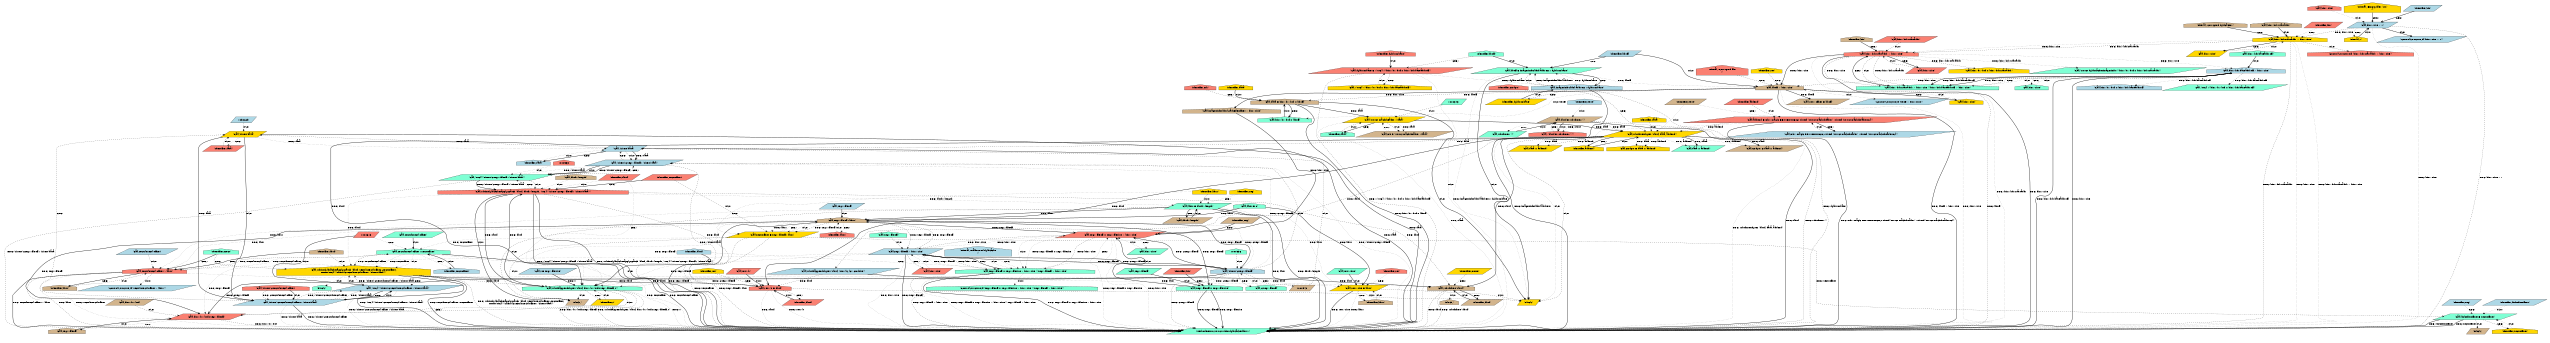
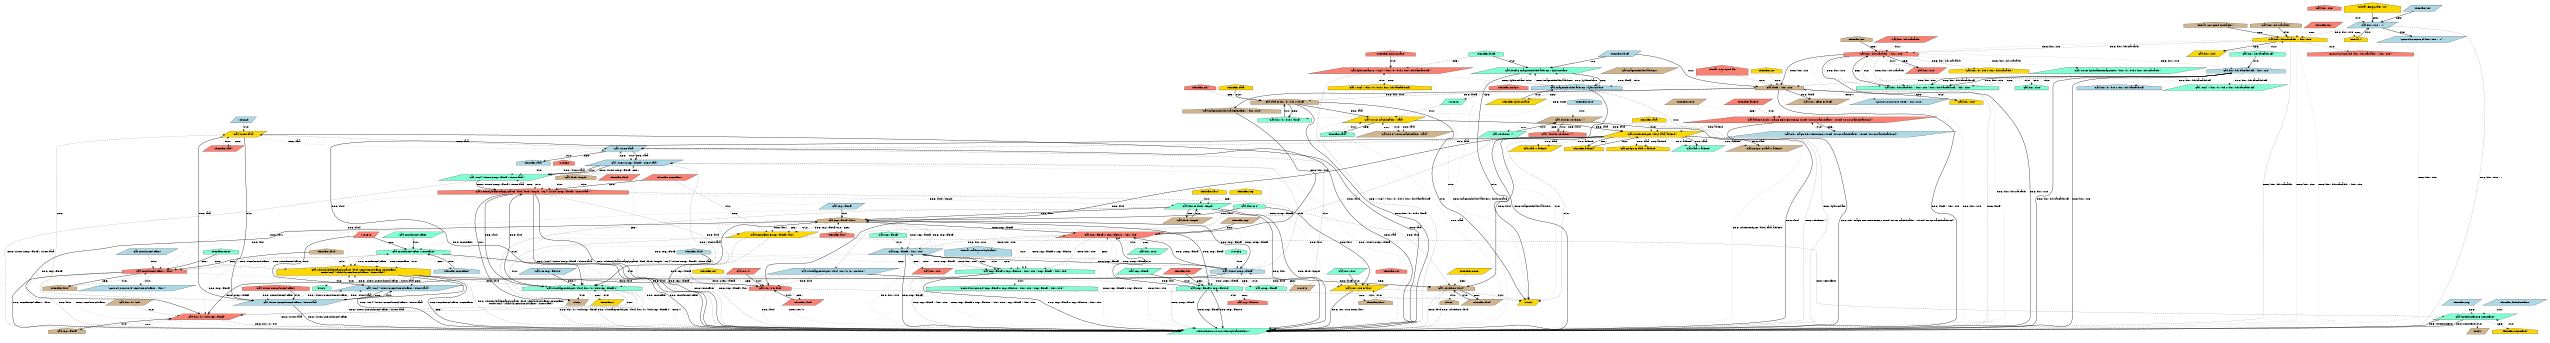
none -> (1640, 71)
(1594, 95) -> (1481, 95)
(1849, 95) -> (1849, 95)
(1559, 102) -> (1559, 102)
(389, 243) -> (389, 243)
(1076, 258) -> (1076, 258)
(1346, 281) -> (1346, 281)
(1265, 283) -> (1272, 277)
none -> (1248, 302)
